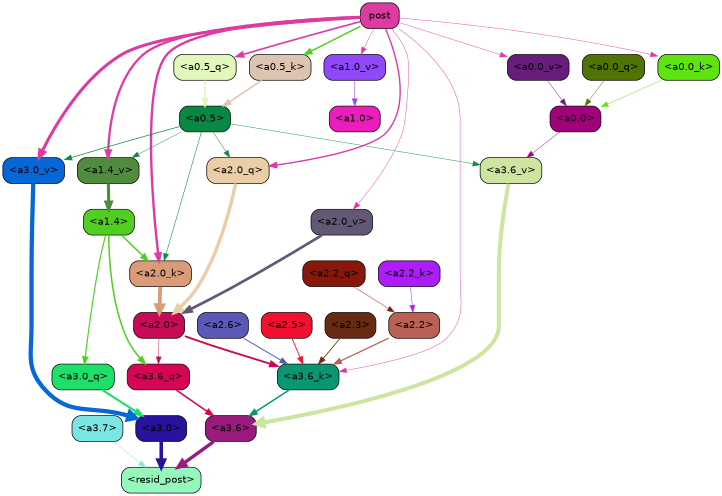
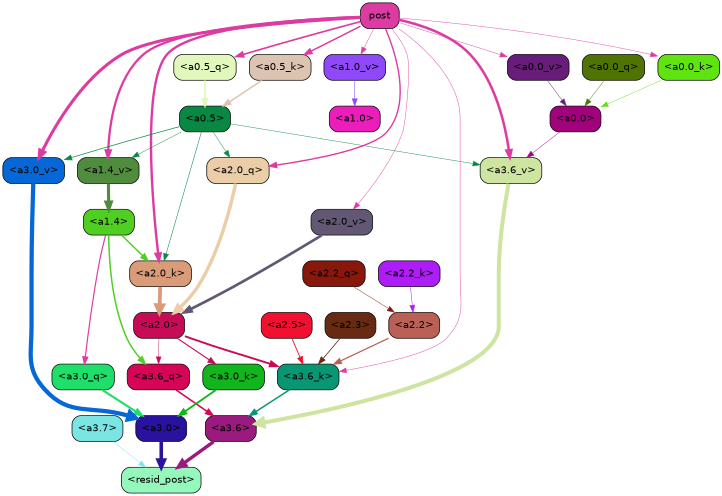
(336, 39) -> (336, 39)
none -> (478, 64)
(94, 296) -> (94, 296)
(223, 325) -> none
none -> (234, 377)
